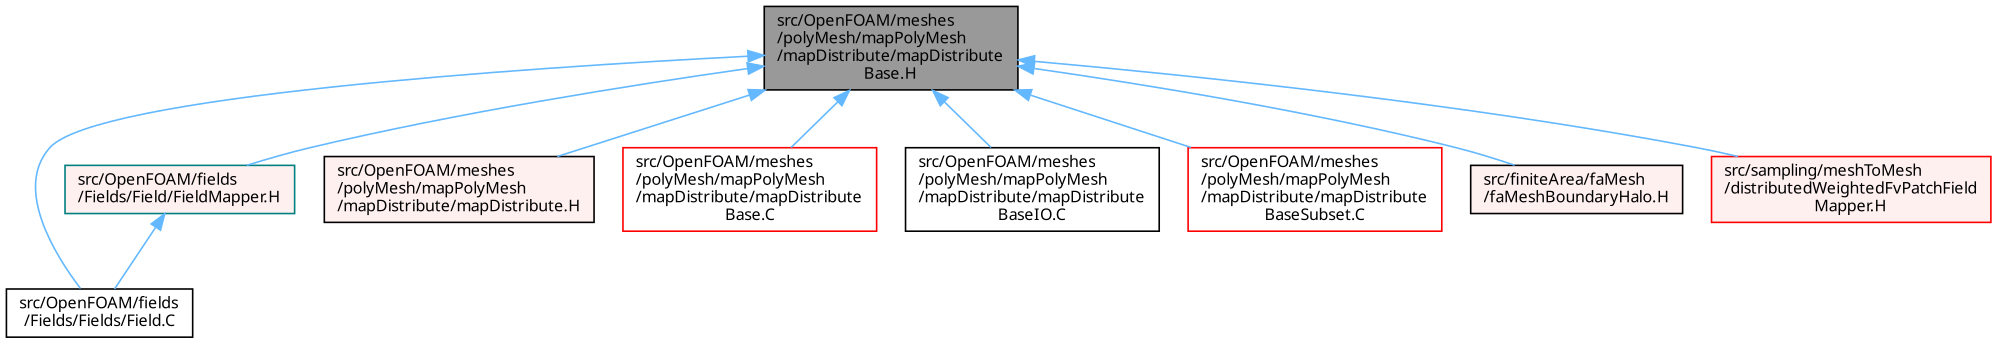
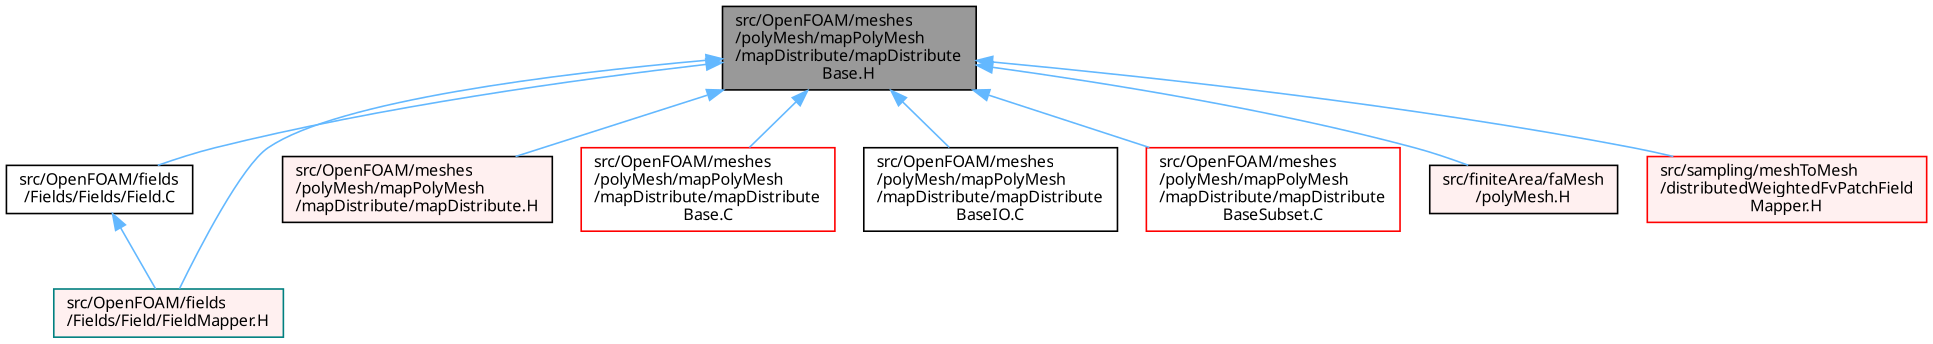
(1577, 189) -> (1524, 189)
(135, 258) -> (138, 258)
